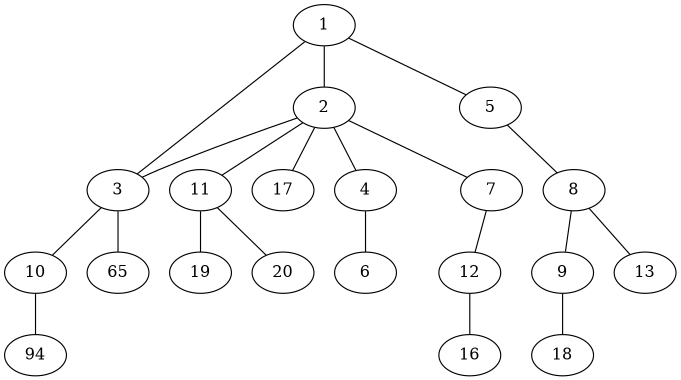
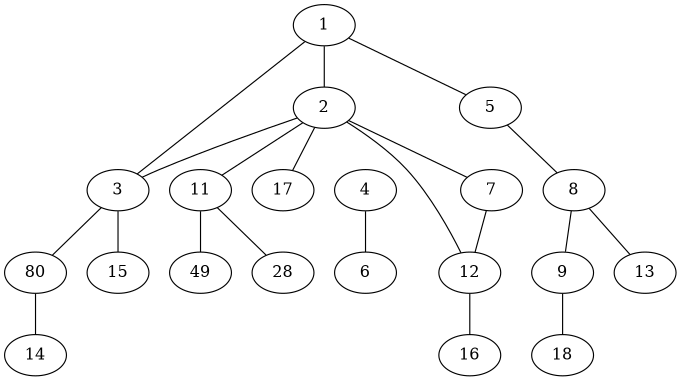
(345, 149) -> (414, 178)
(36, 273) -> (36, 273)
(118, 273) -> (118, 273)
(201, 273) -> (201, 273)
(283, 273) -> (283, 273)
(36, 355) -> (36, 355)
